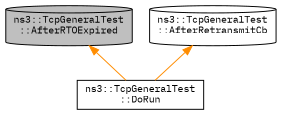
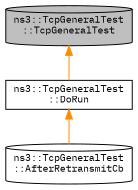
(69, 26) -> (69, 26)
(170, 66) -> (69, 132)
